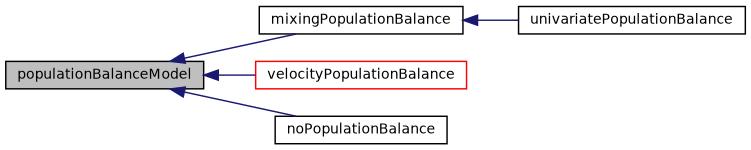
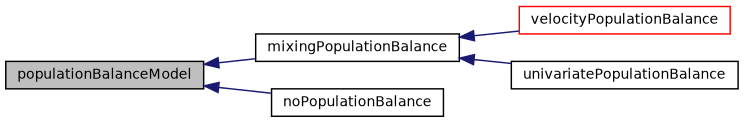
(237, 75) -> (497, 33)
